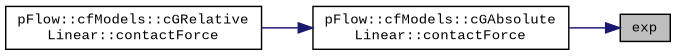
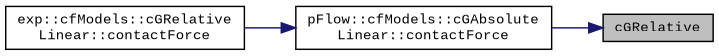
(134, 28) -> (125, 28)
(645, 28) -> (658, 28)
